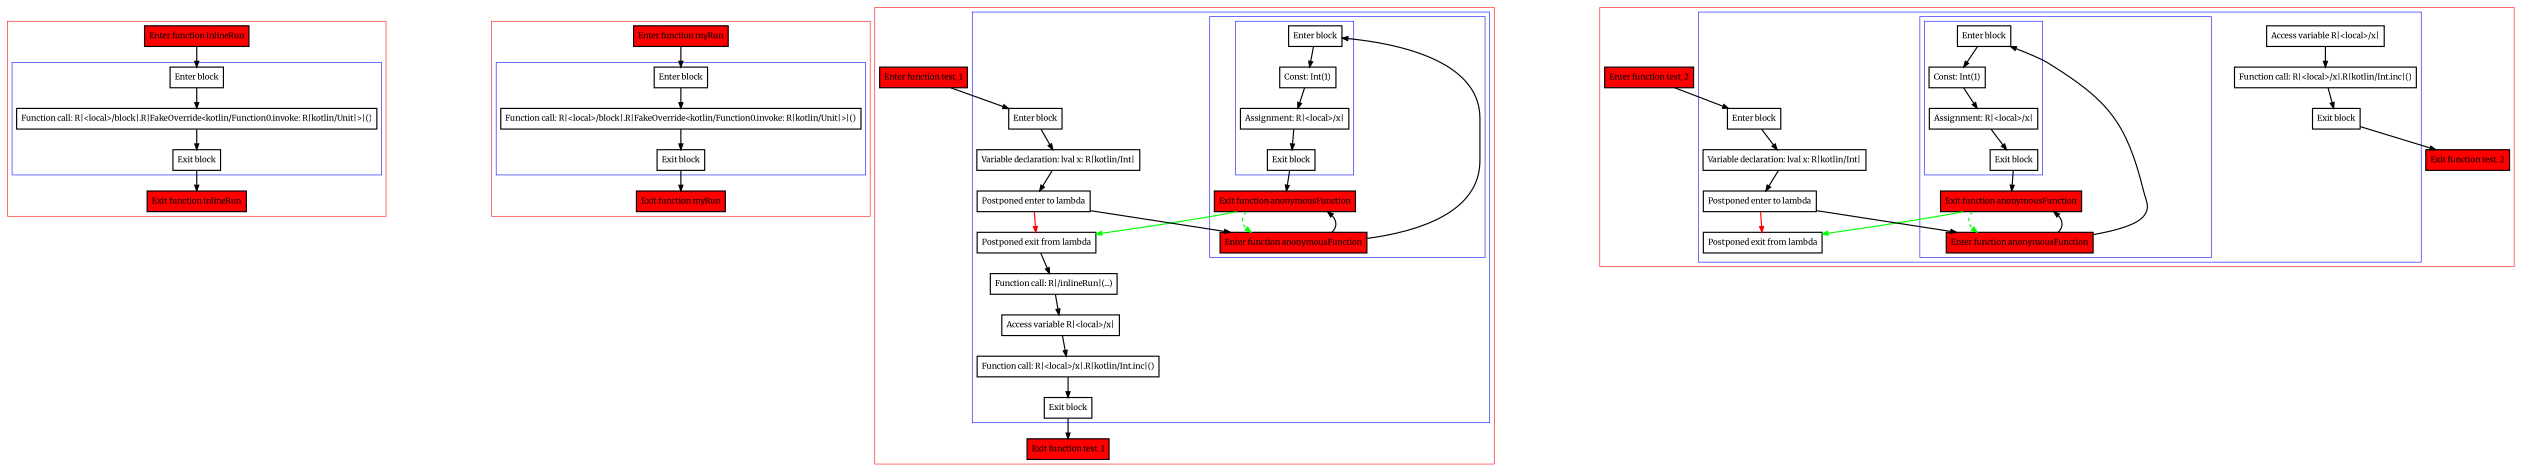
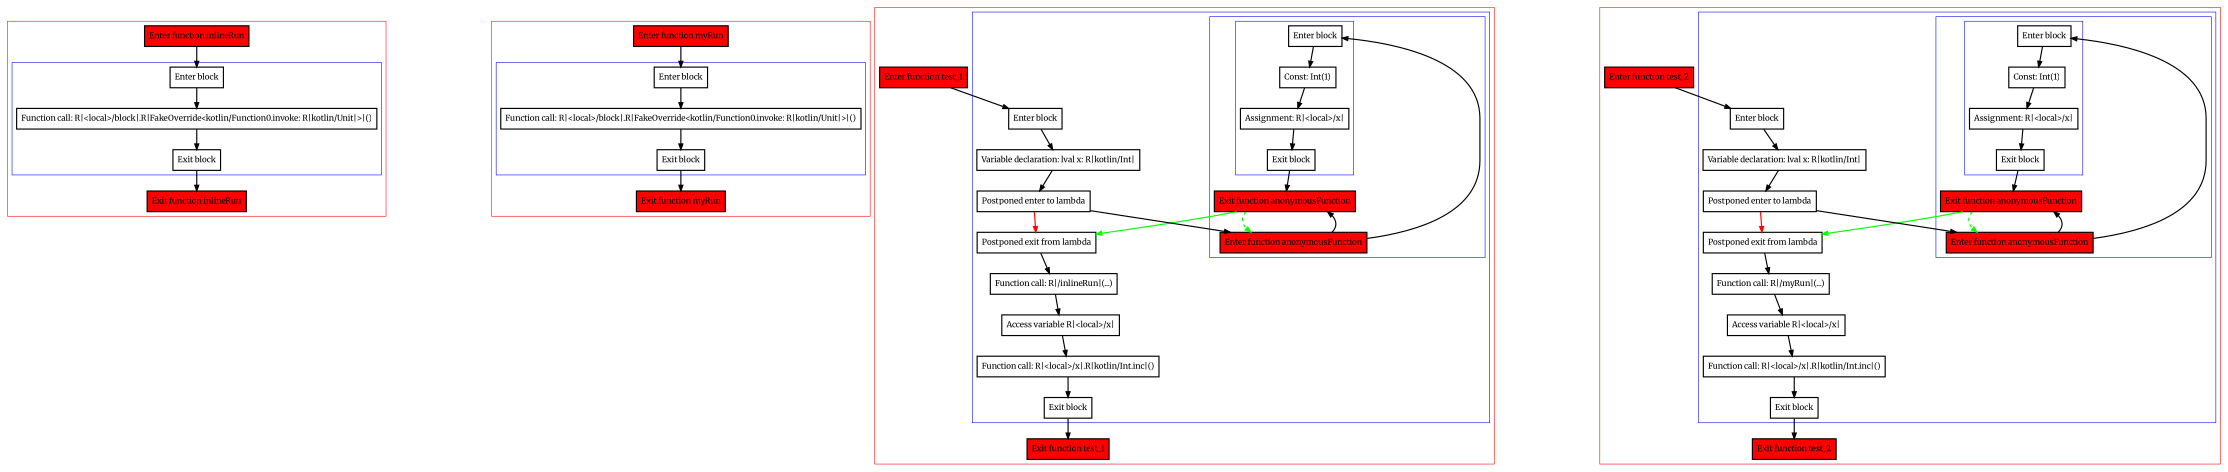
none -> (1771, 284)
